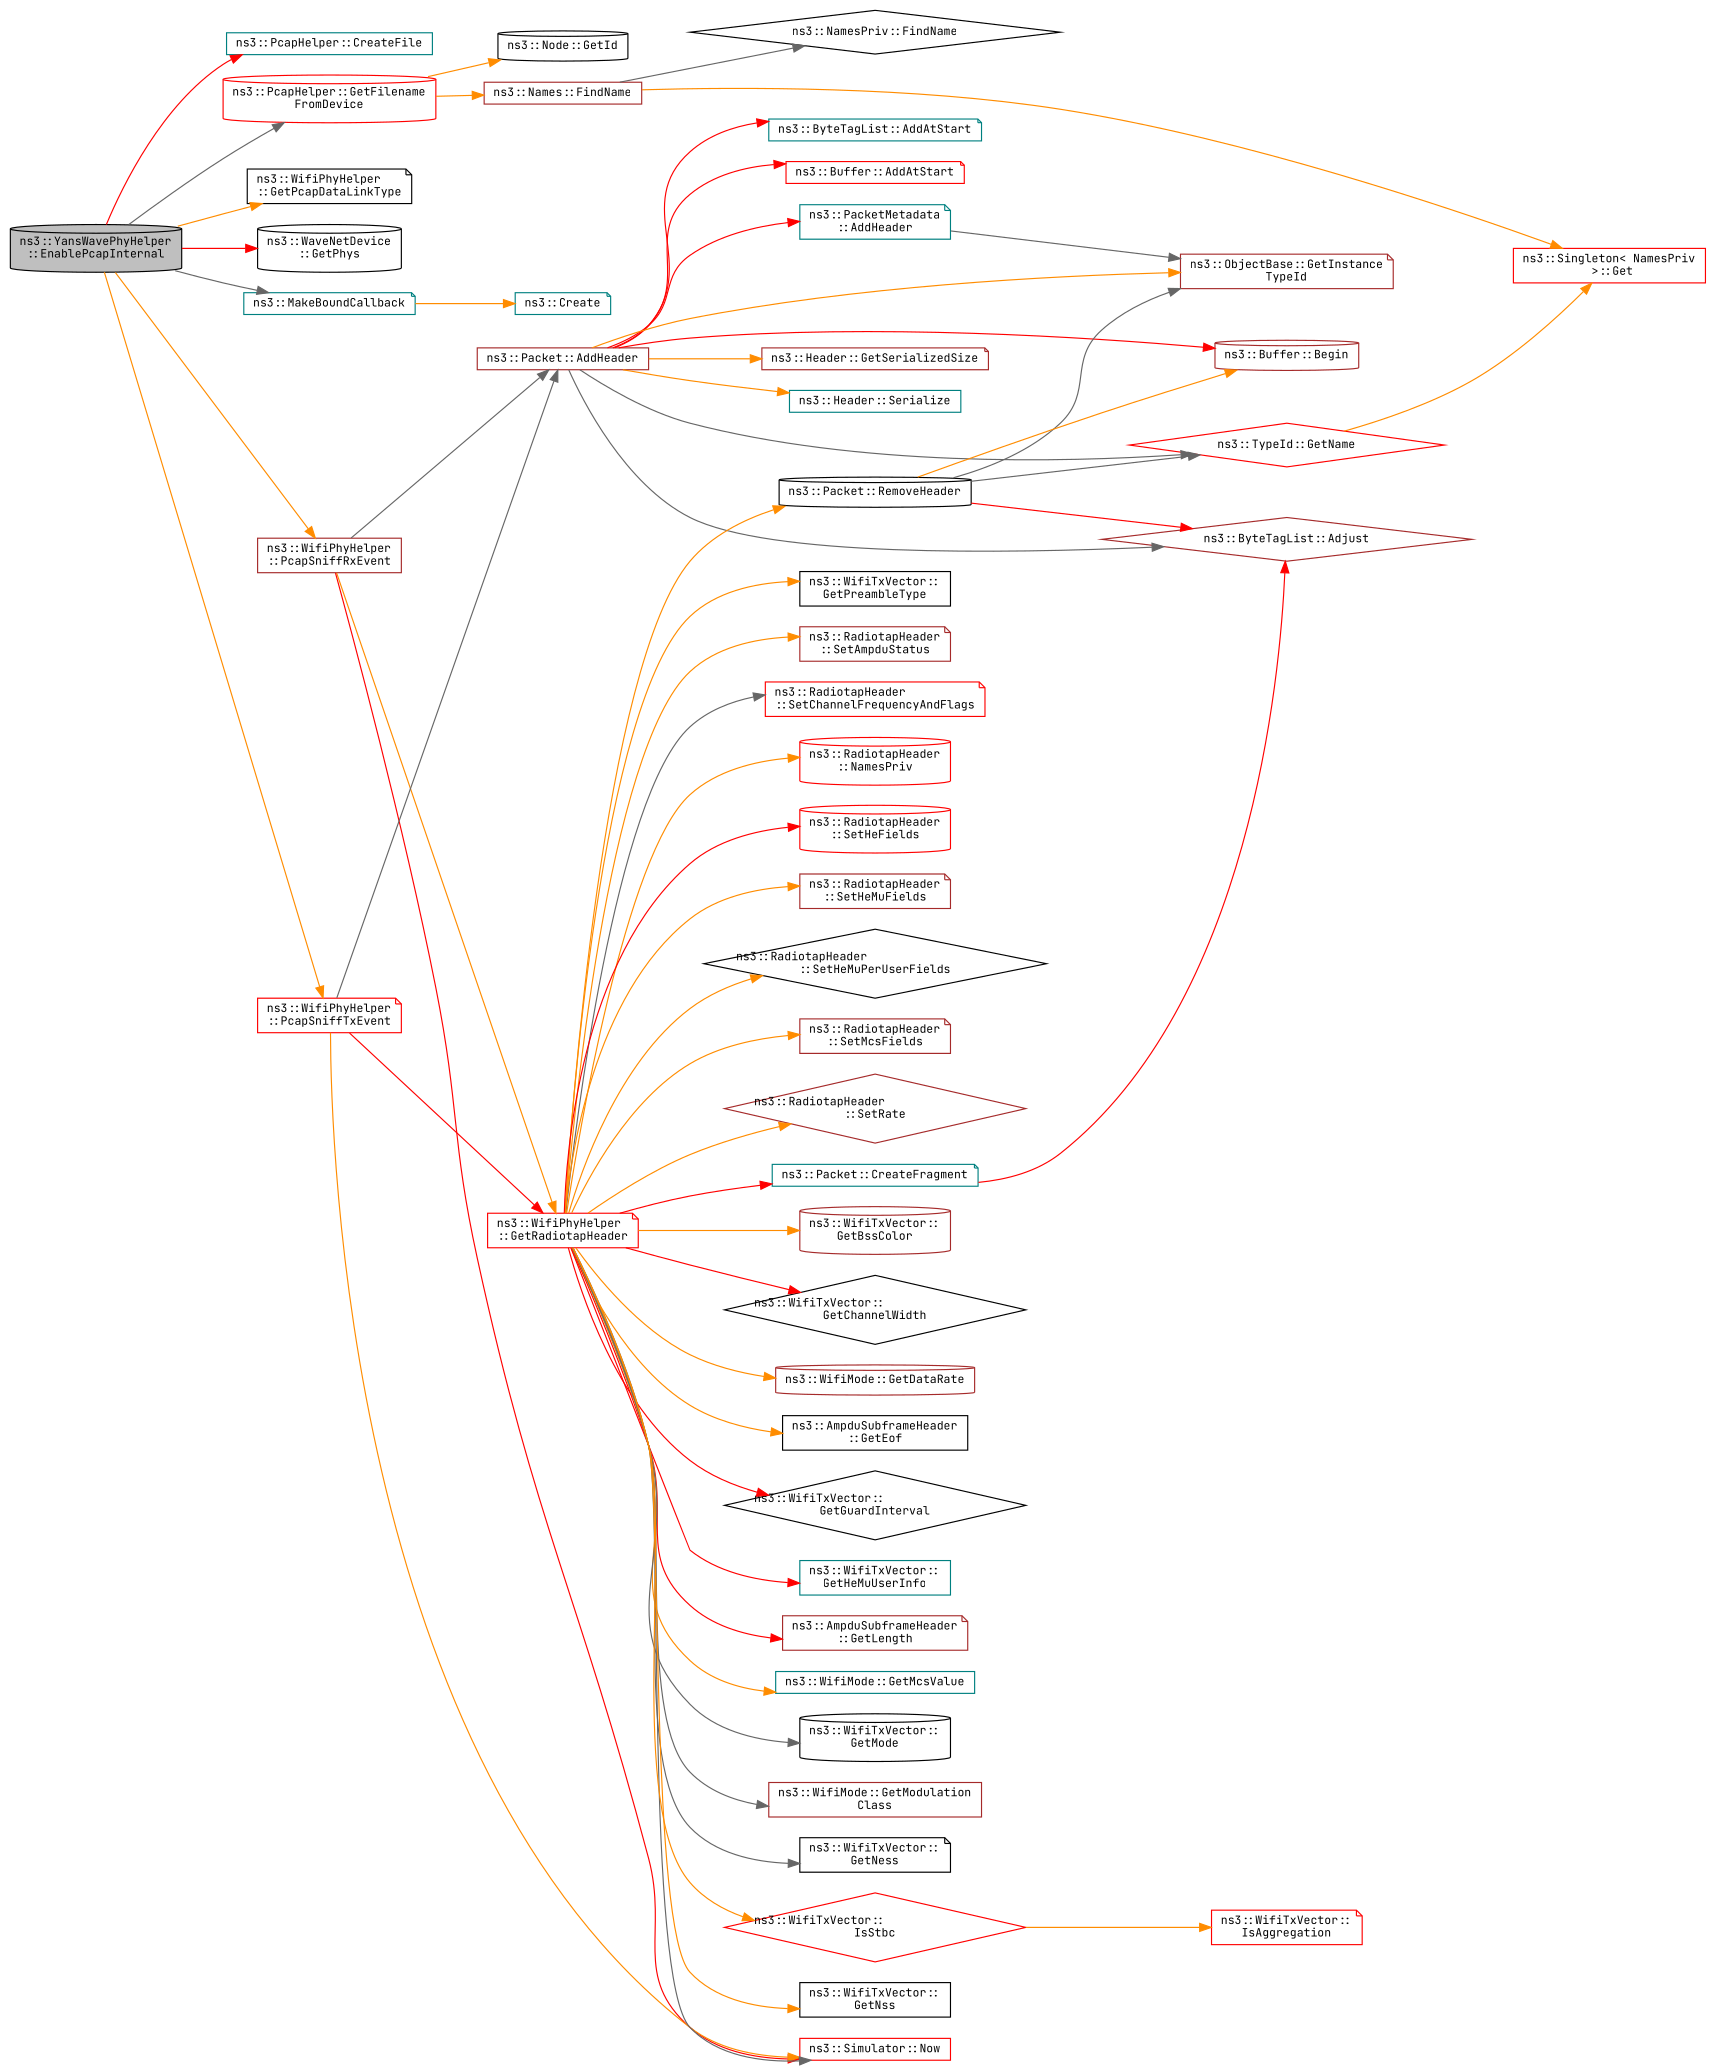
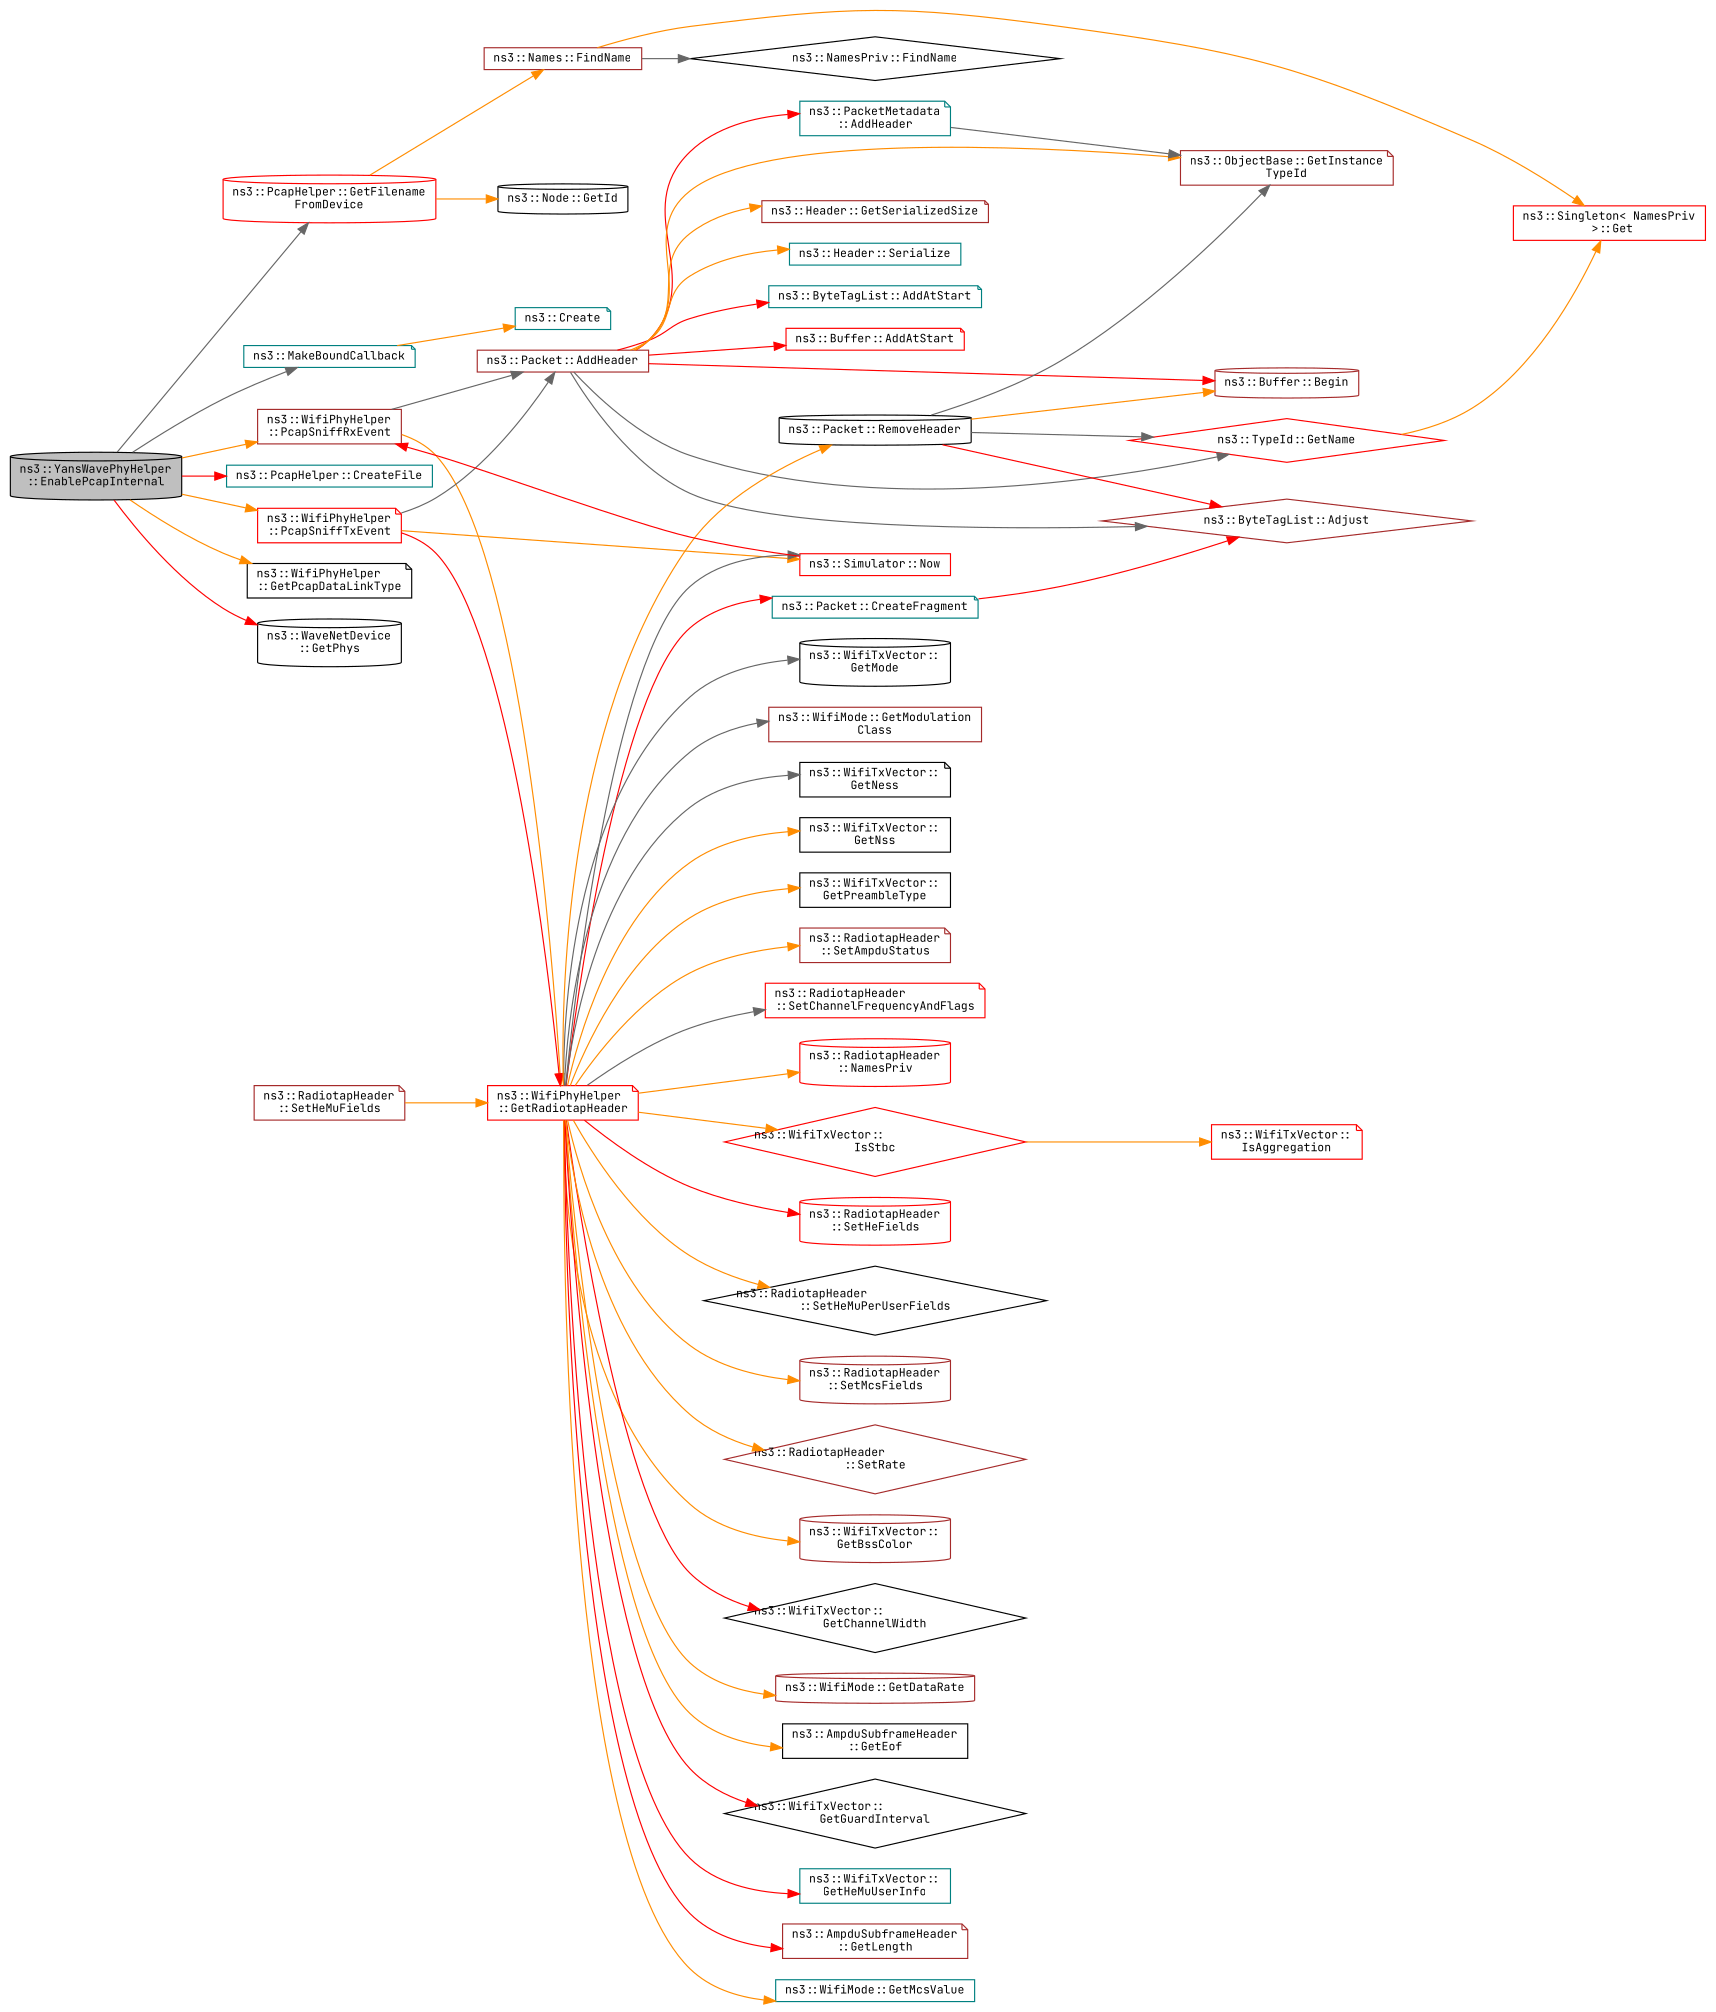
(622, 1006) -> (440, 1103)
(875, 1036) -> (875, 1380)
(501, 1360) -> (601, 510)
